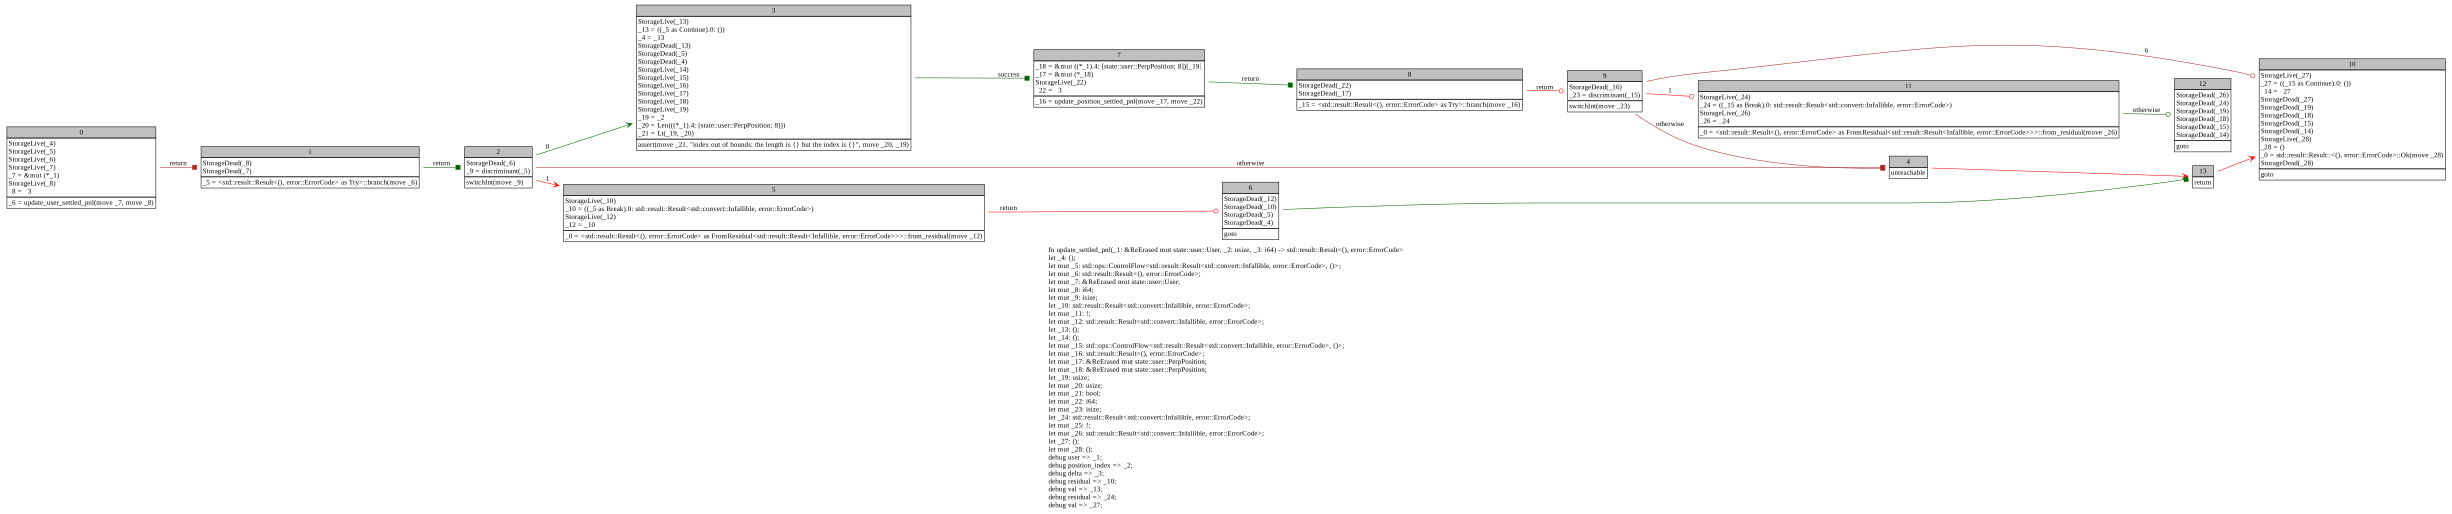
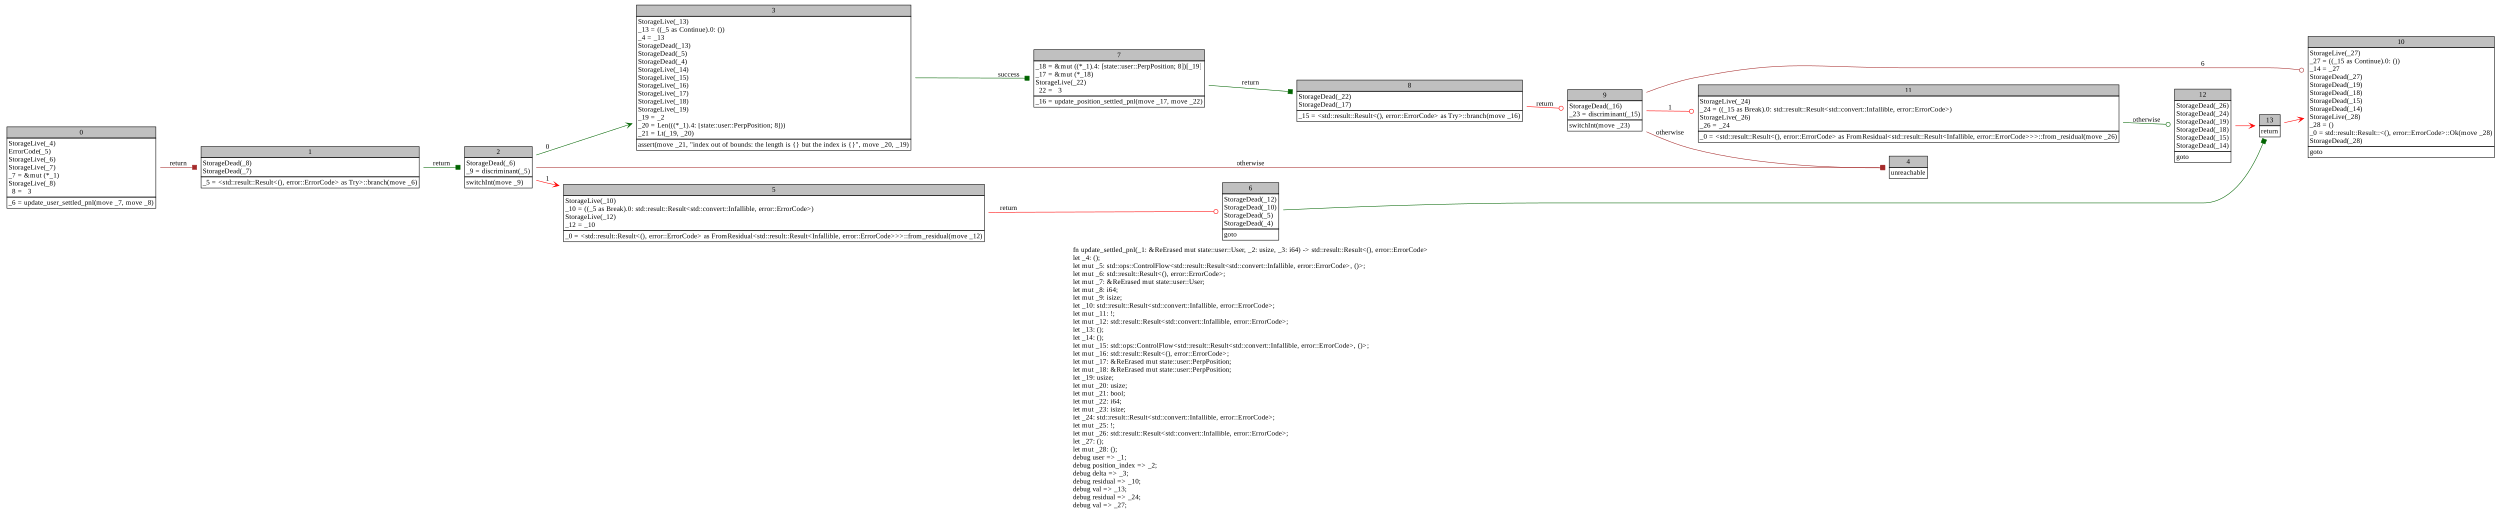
(32, 151) -> (30, 151)
(2057, 172) -> (2242, 126)
